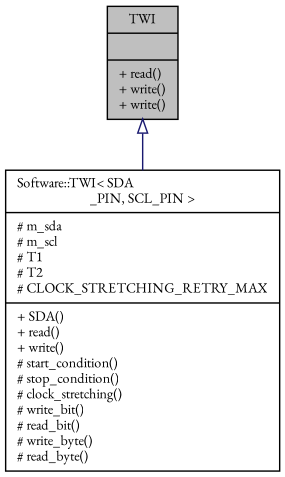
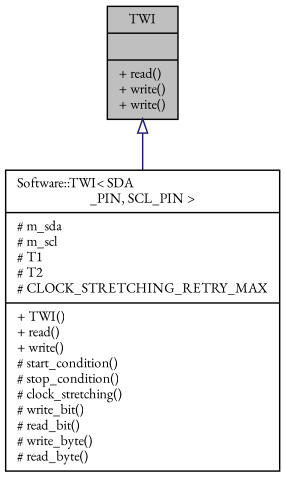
(41, 316) -> (41, 316)
